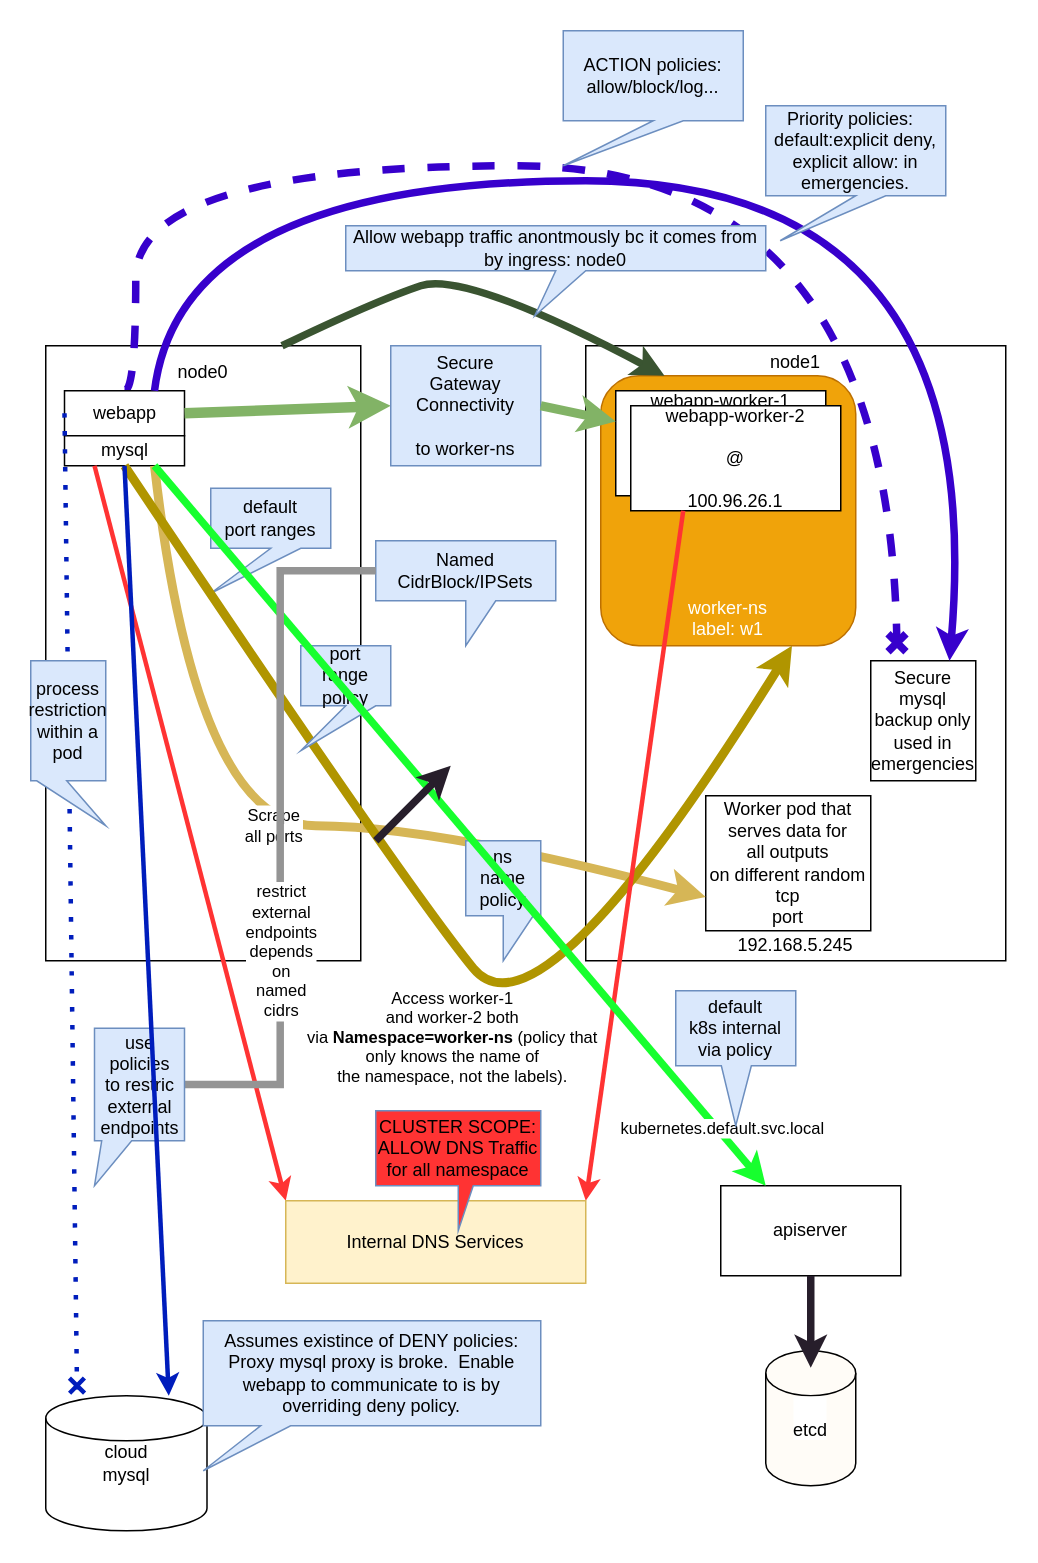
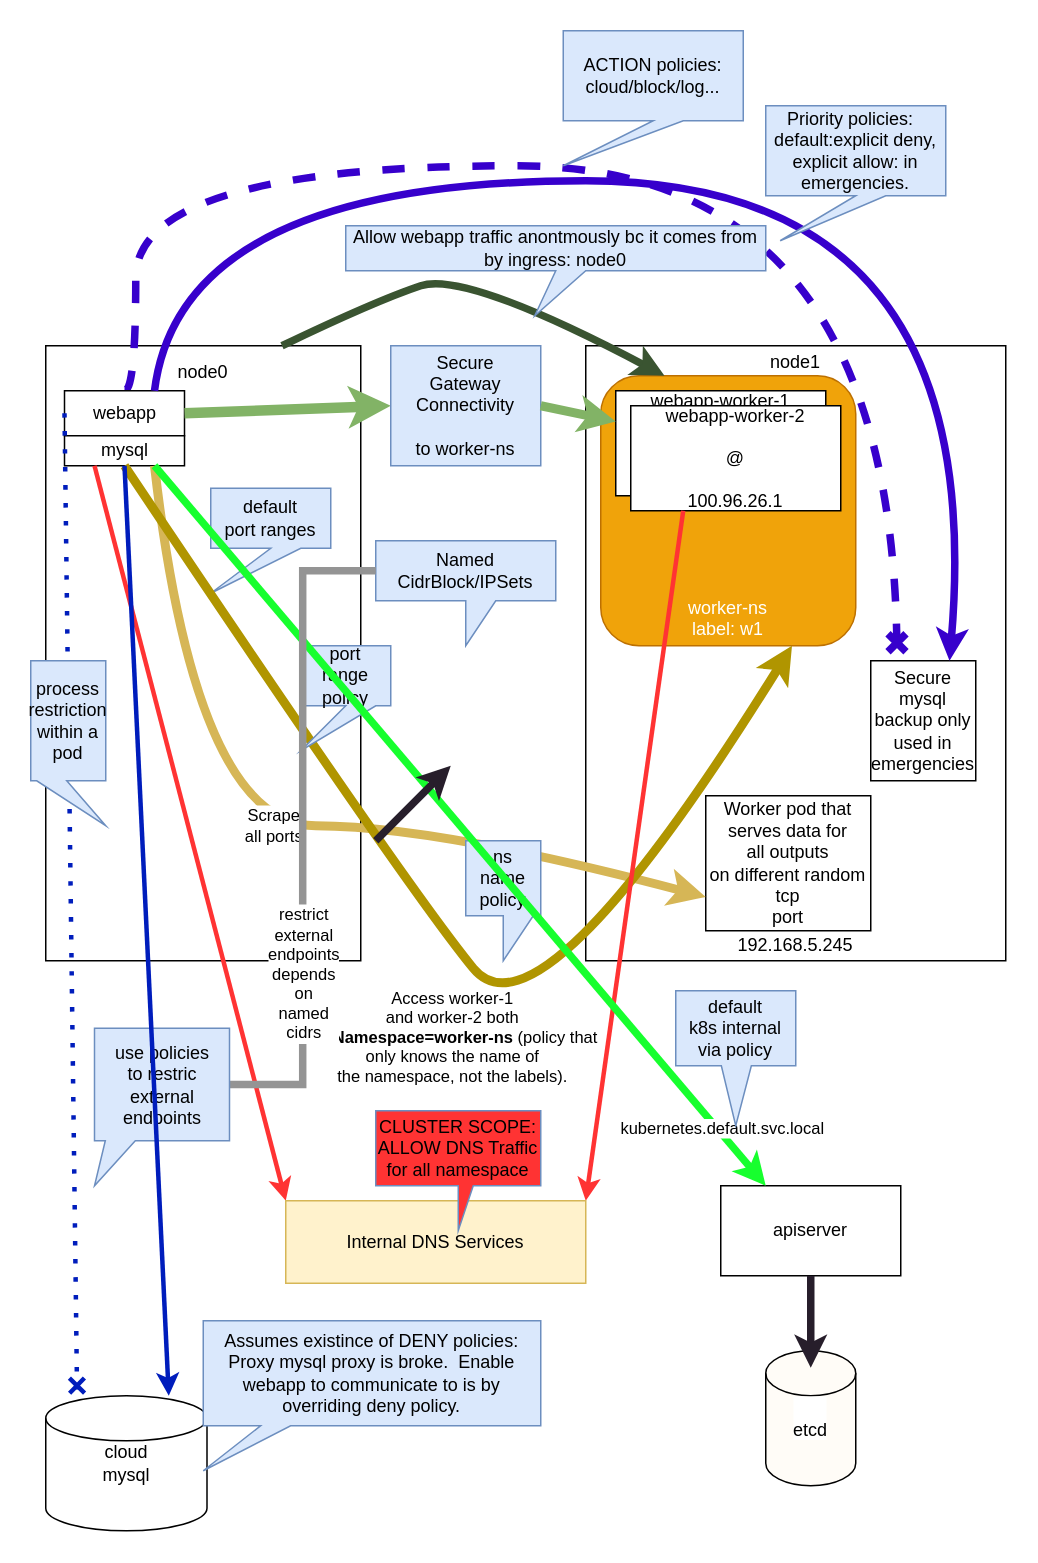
(653, 76) -> (653, 76)
(140, 1107) -> (162, 1107)
